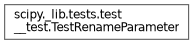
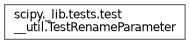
(97, 22) -> (95, 22)
